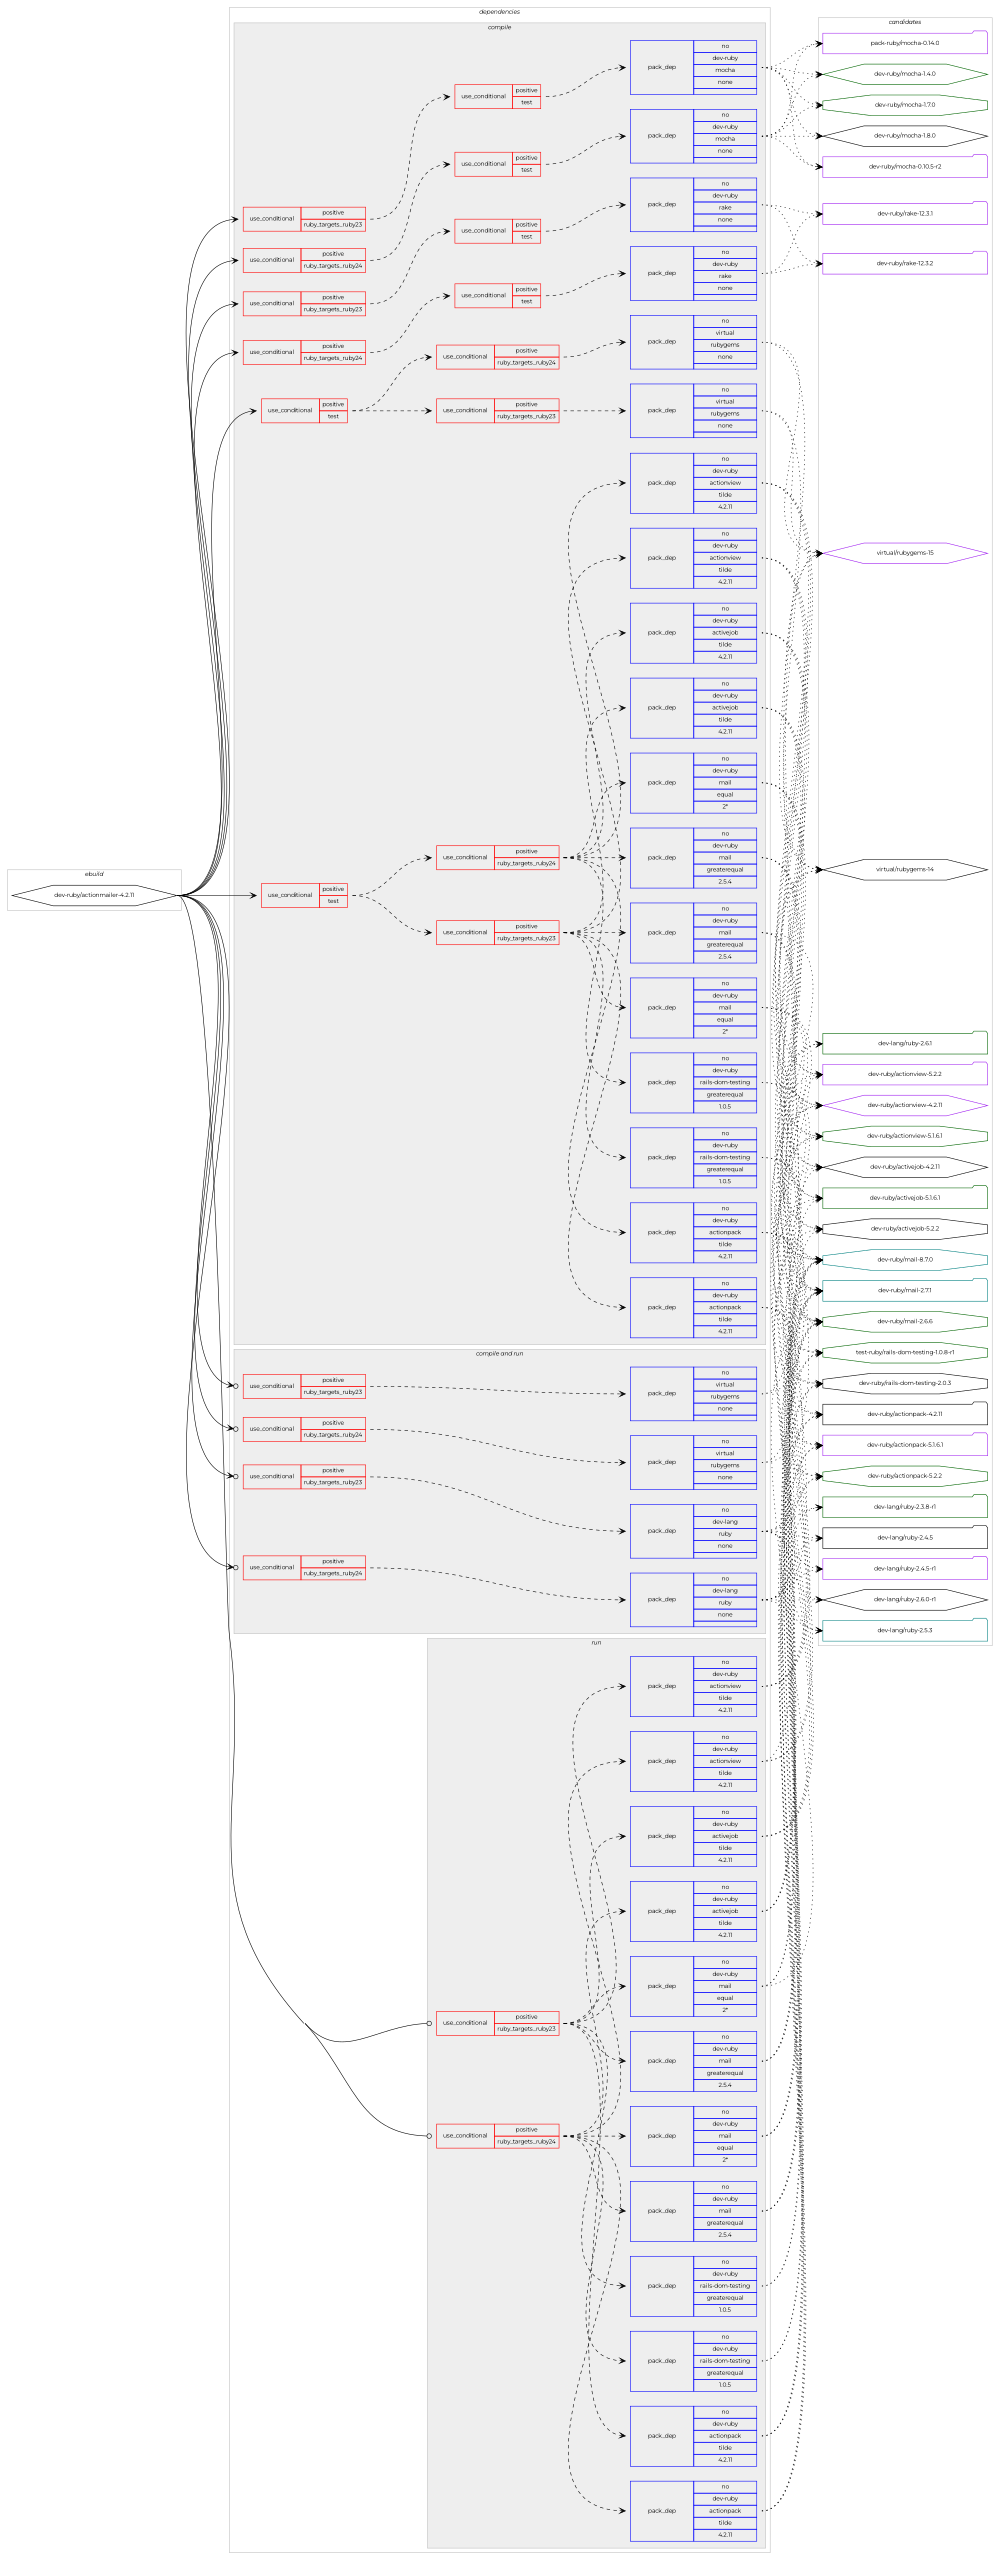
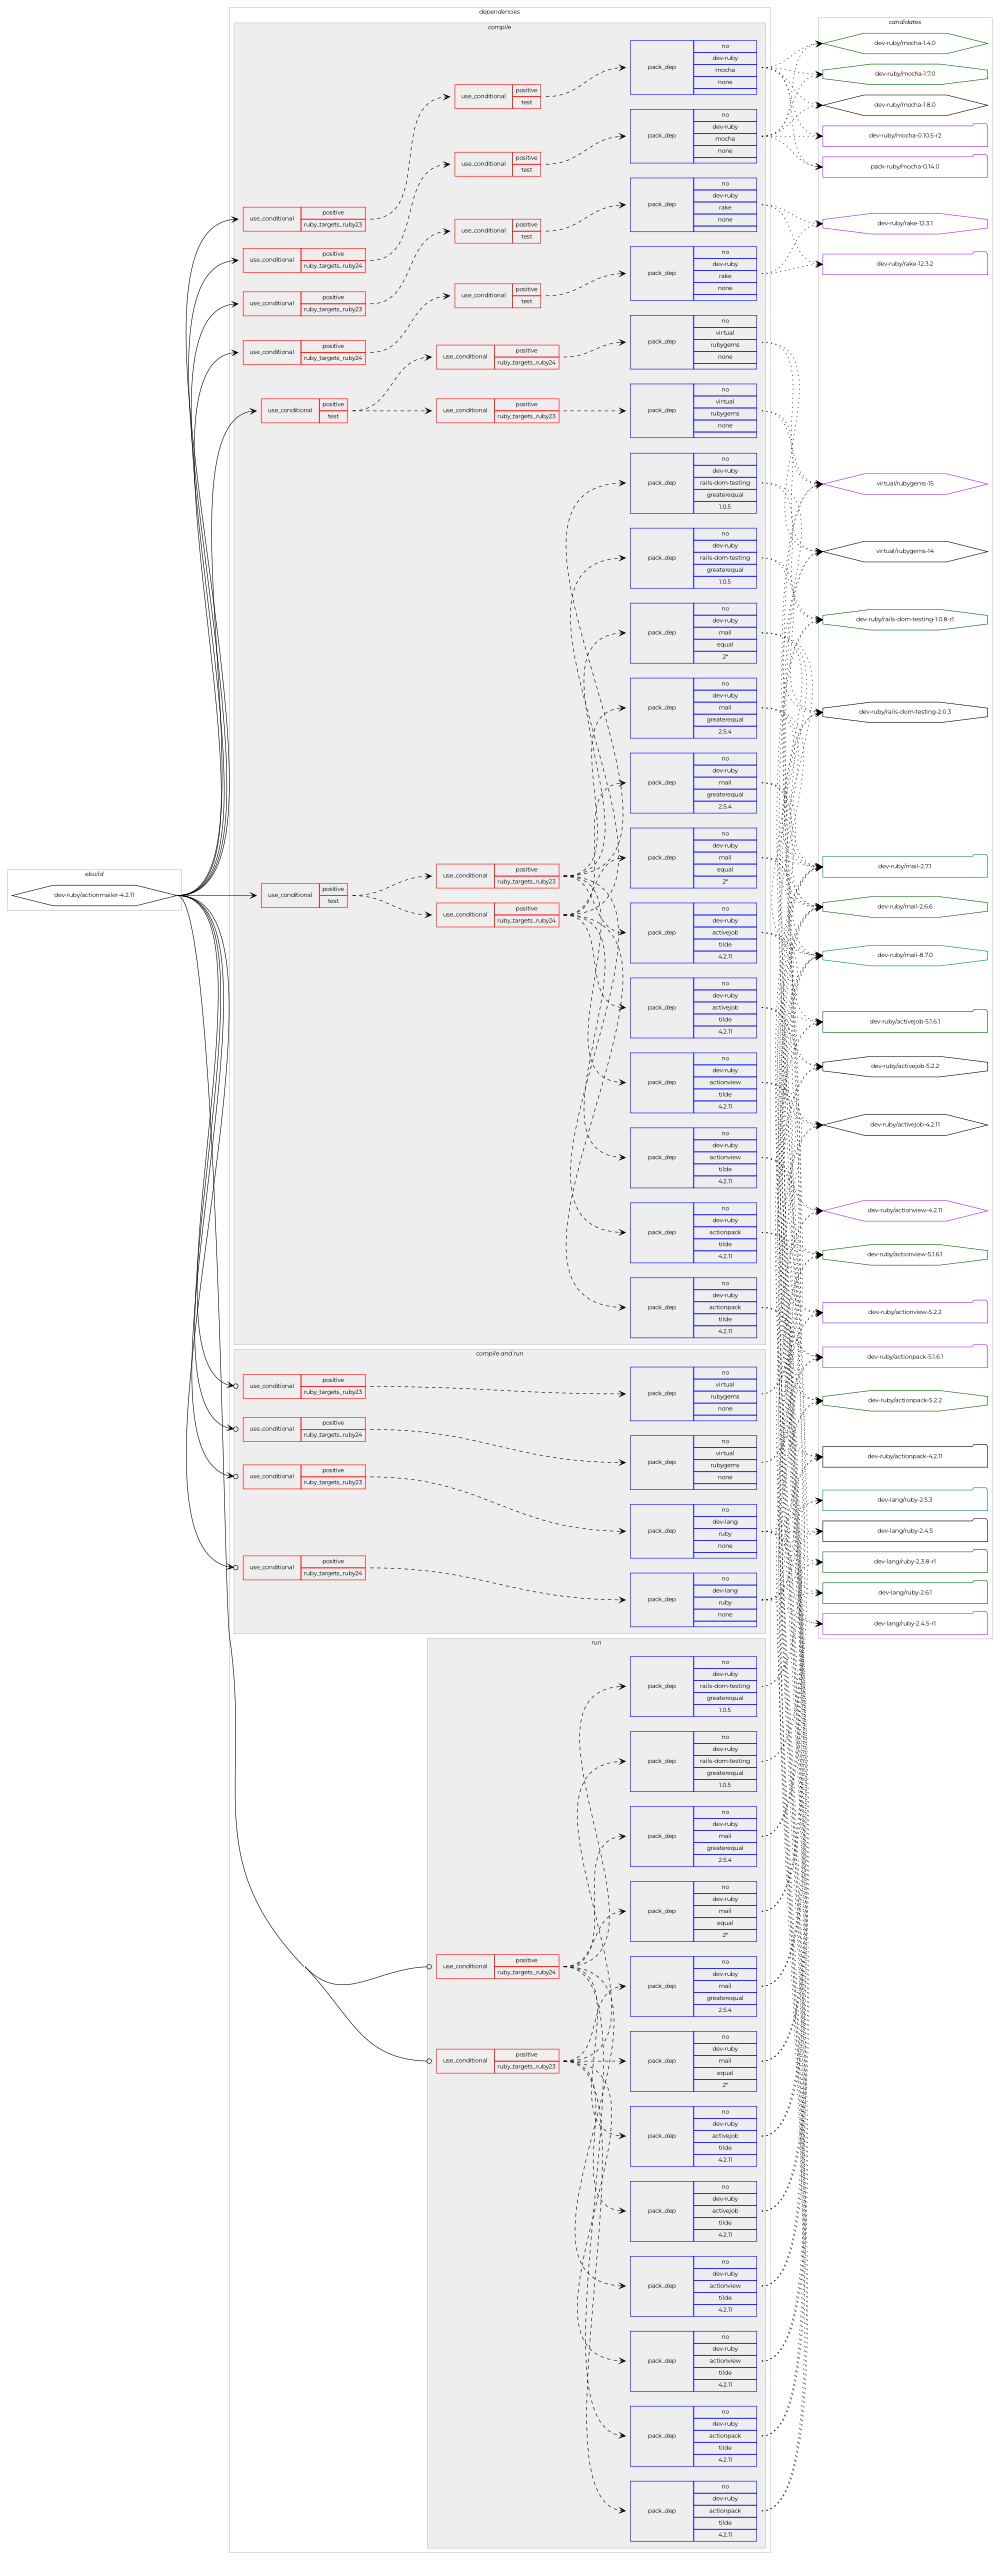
(905, 214) -> (905, 224)
(905, 1353) -> (905, 620)
(905, 1600) -> none
